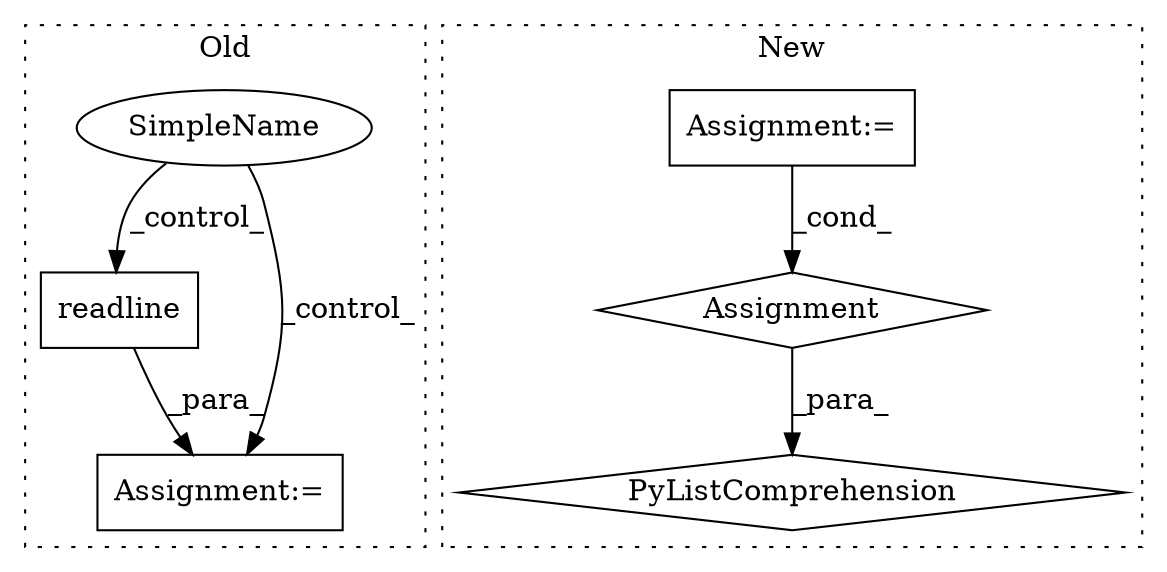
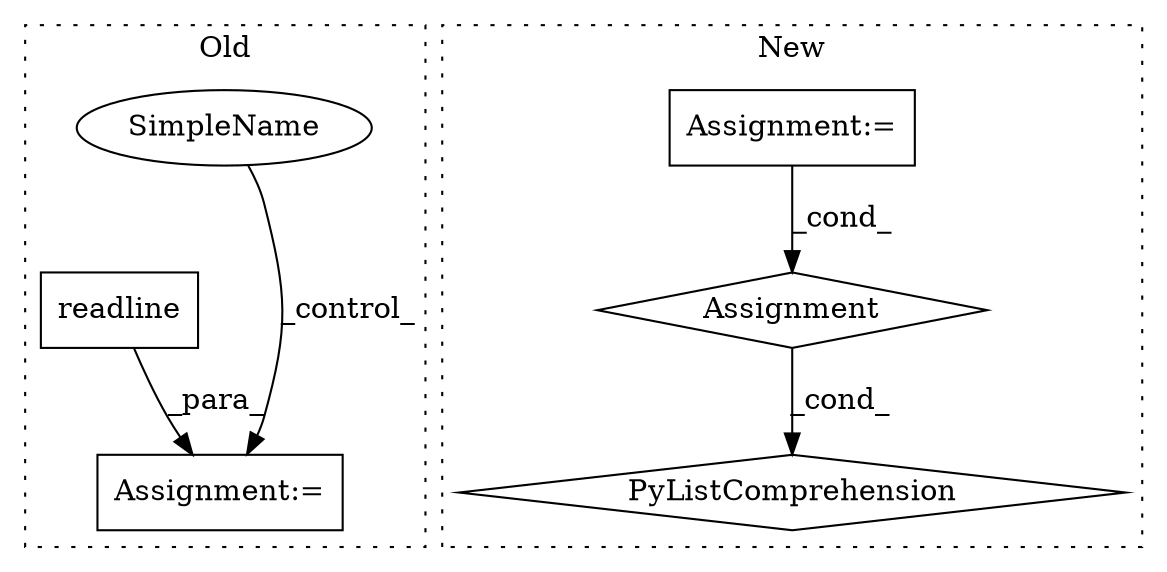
(131, 201) -> none
(840, 401) -> (840, 401)
